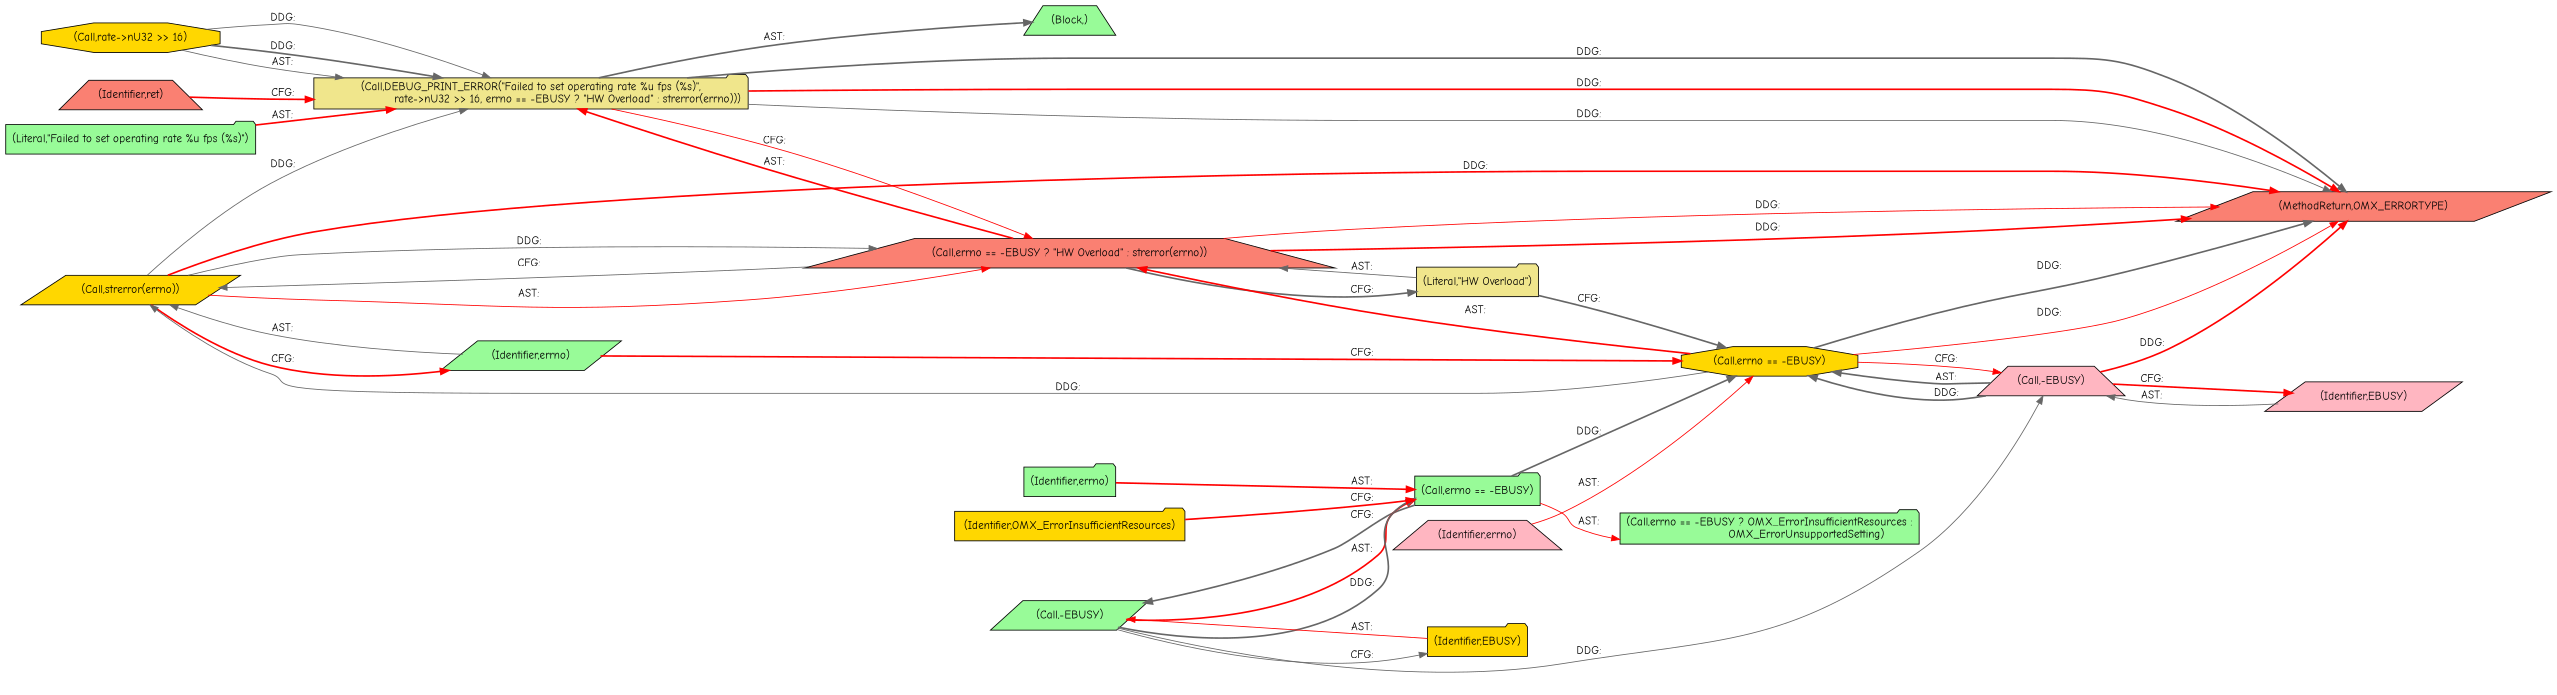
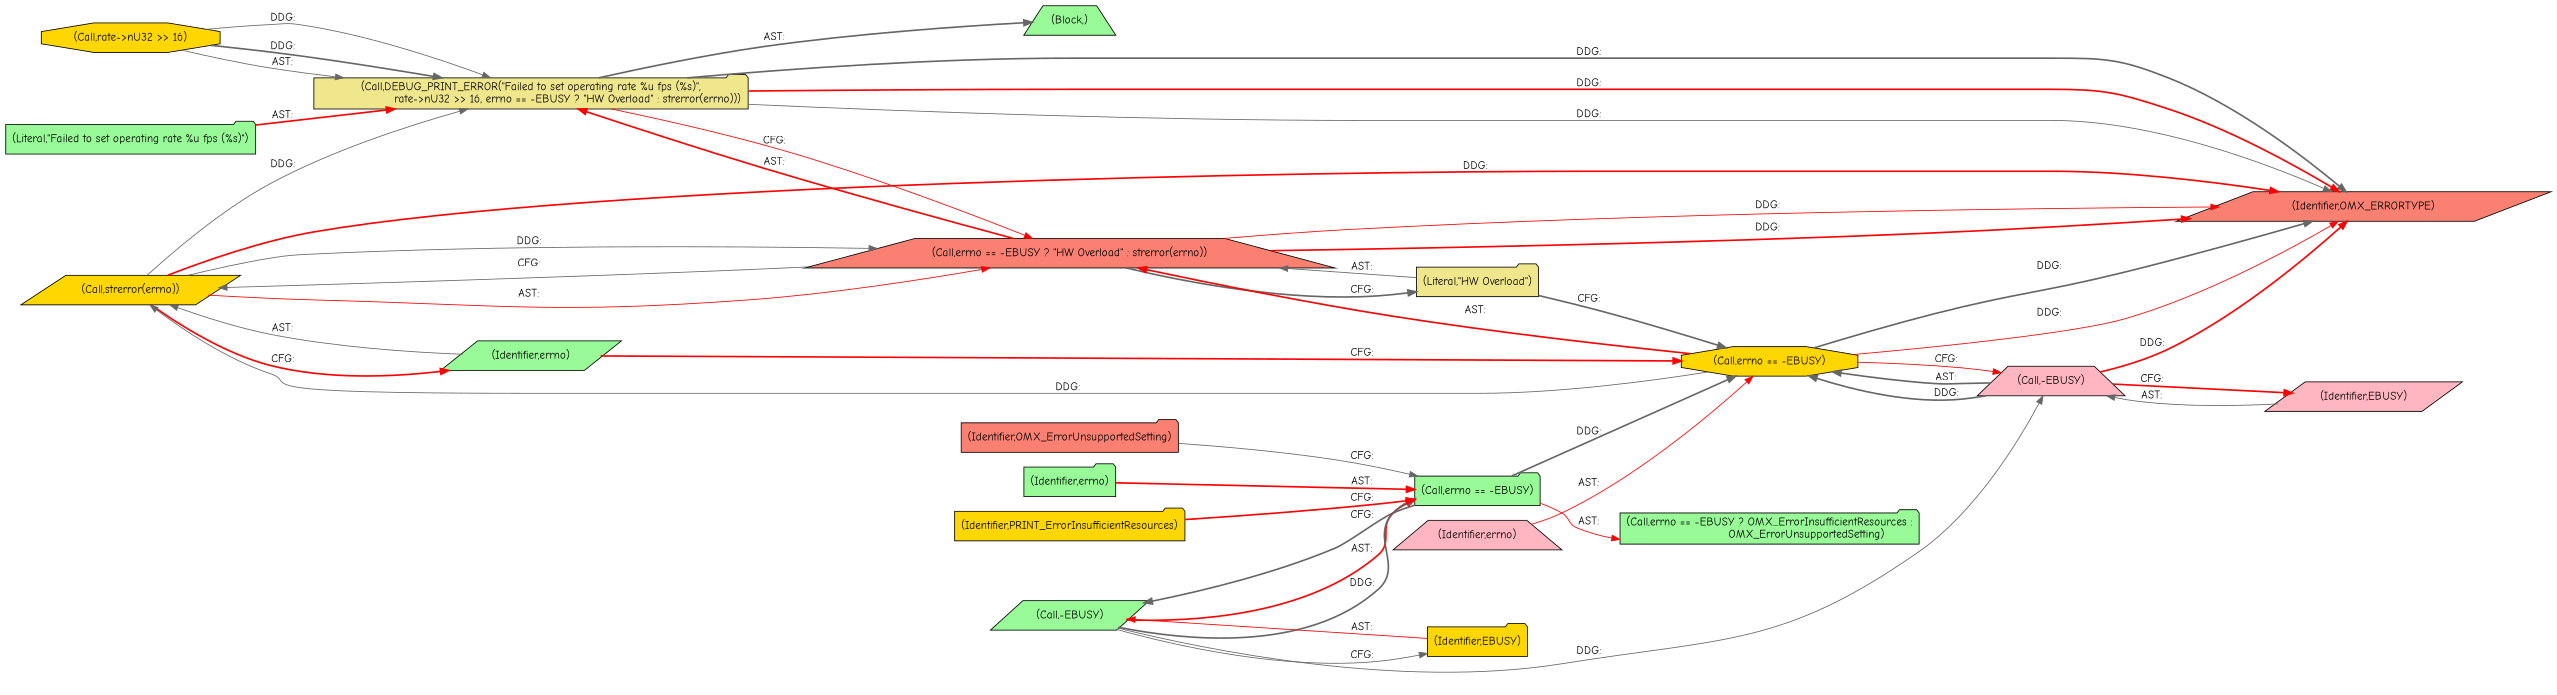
(131, 95) -> none
(2364, 206) -> (2364, 206)
none -> (1070, 438)
(1070, 526) -> (1070, 526)
